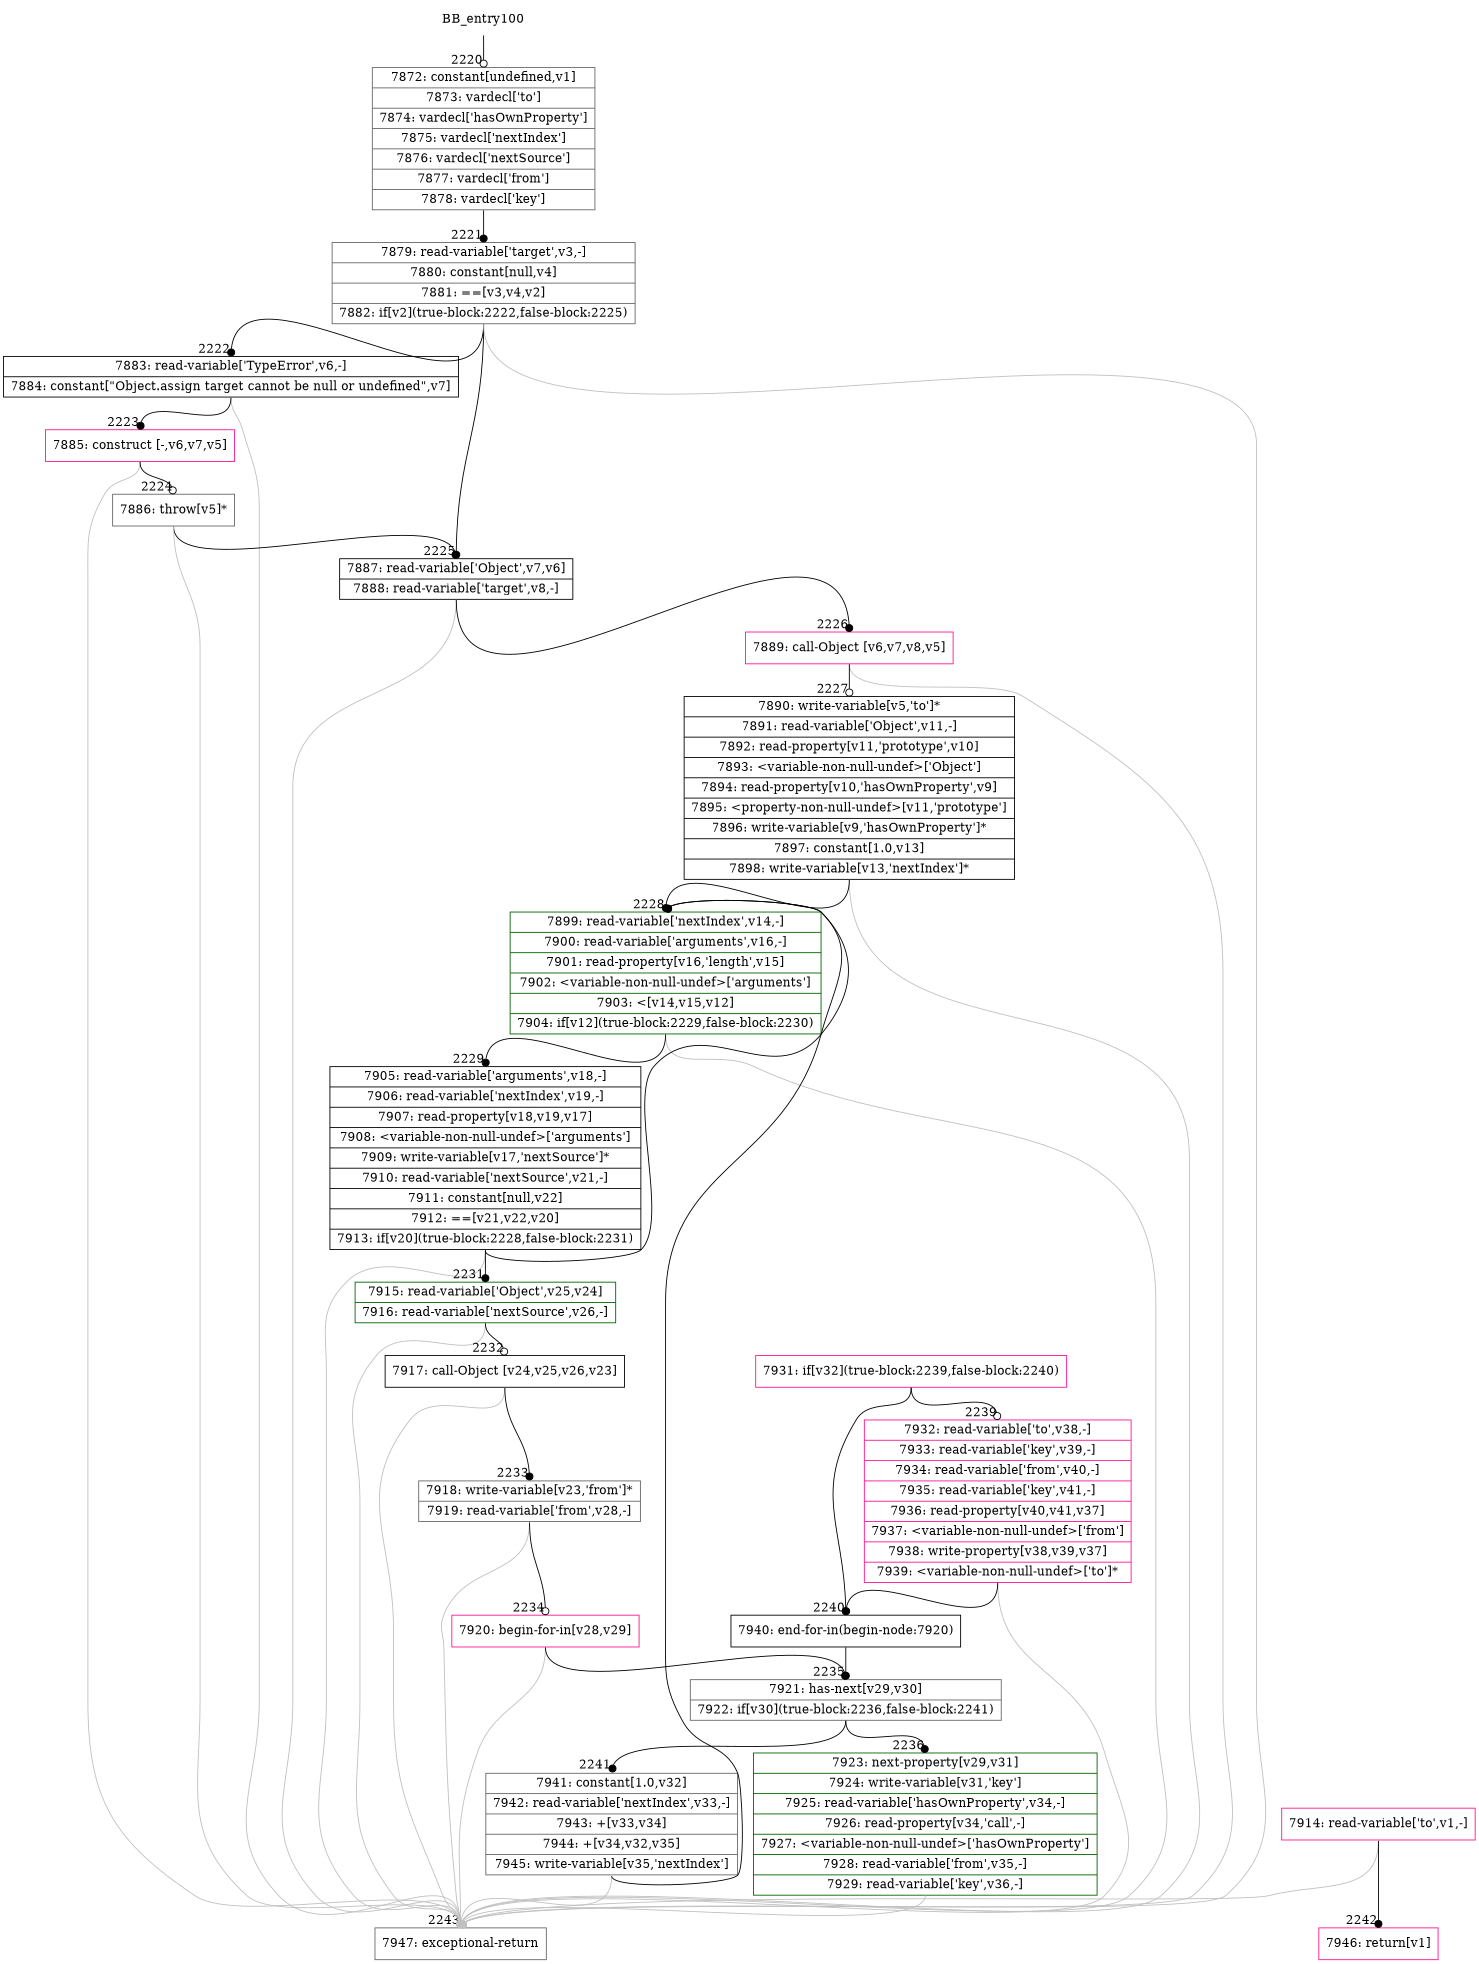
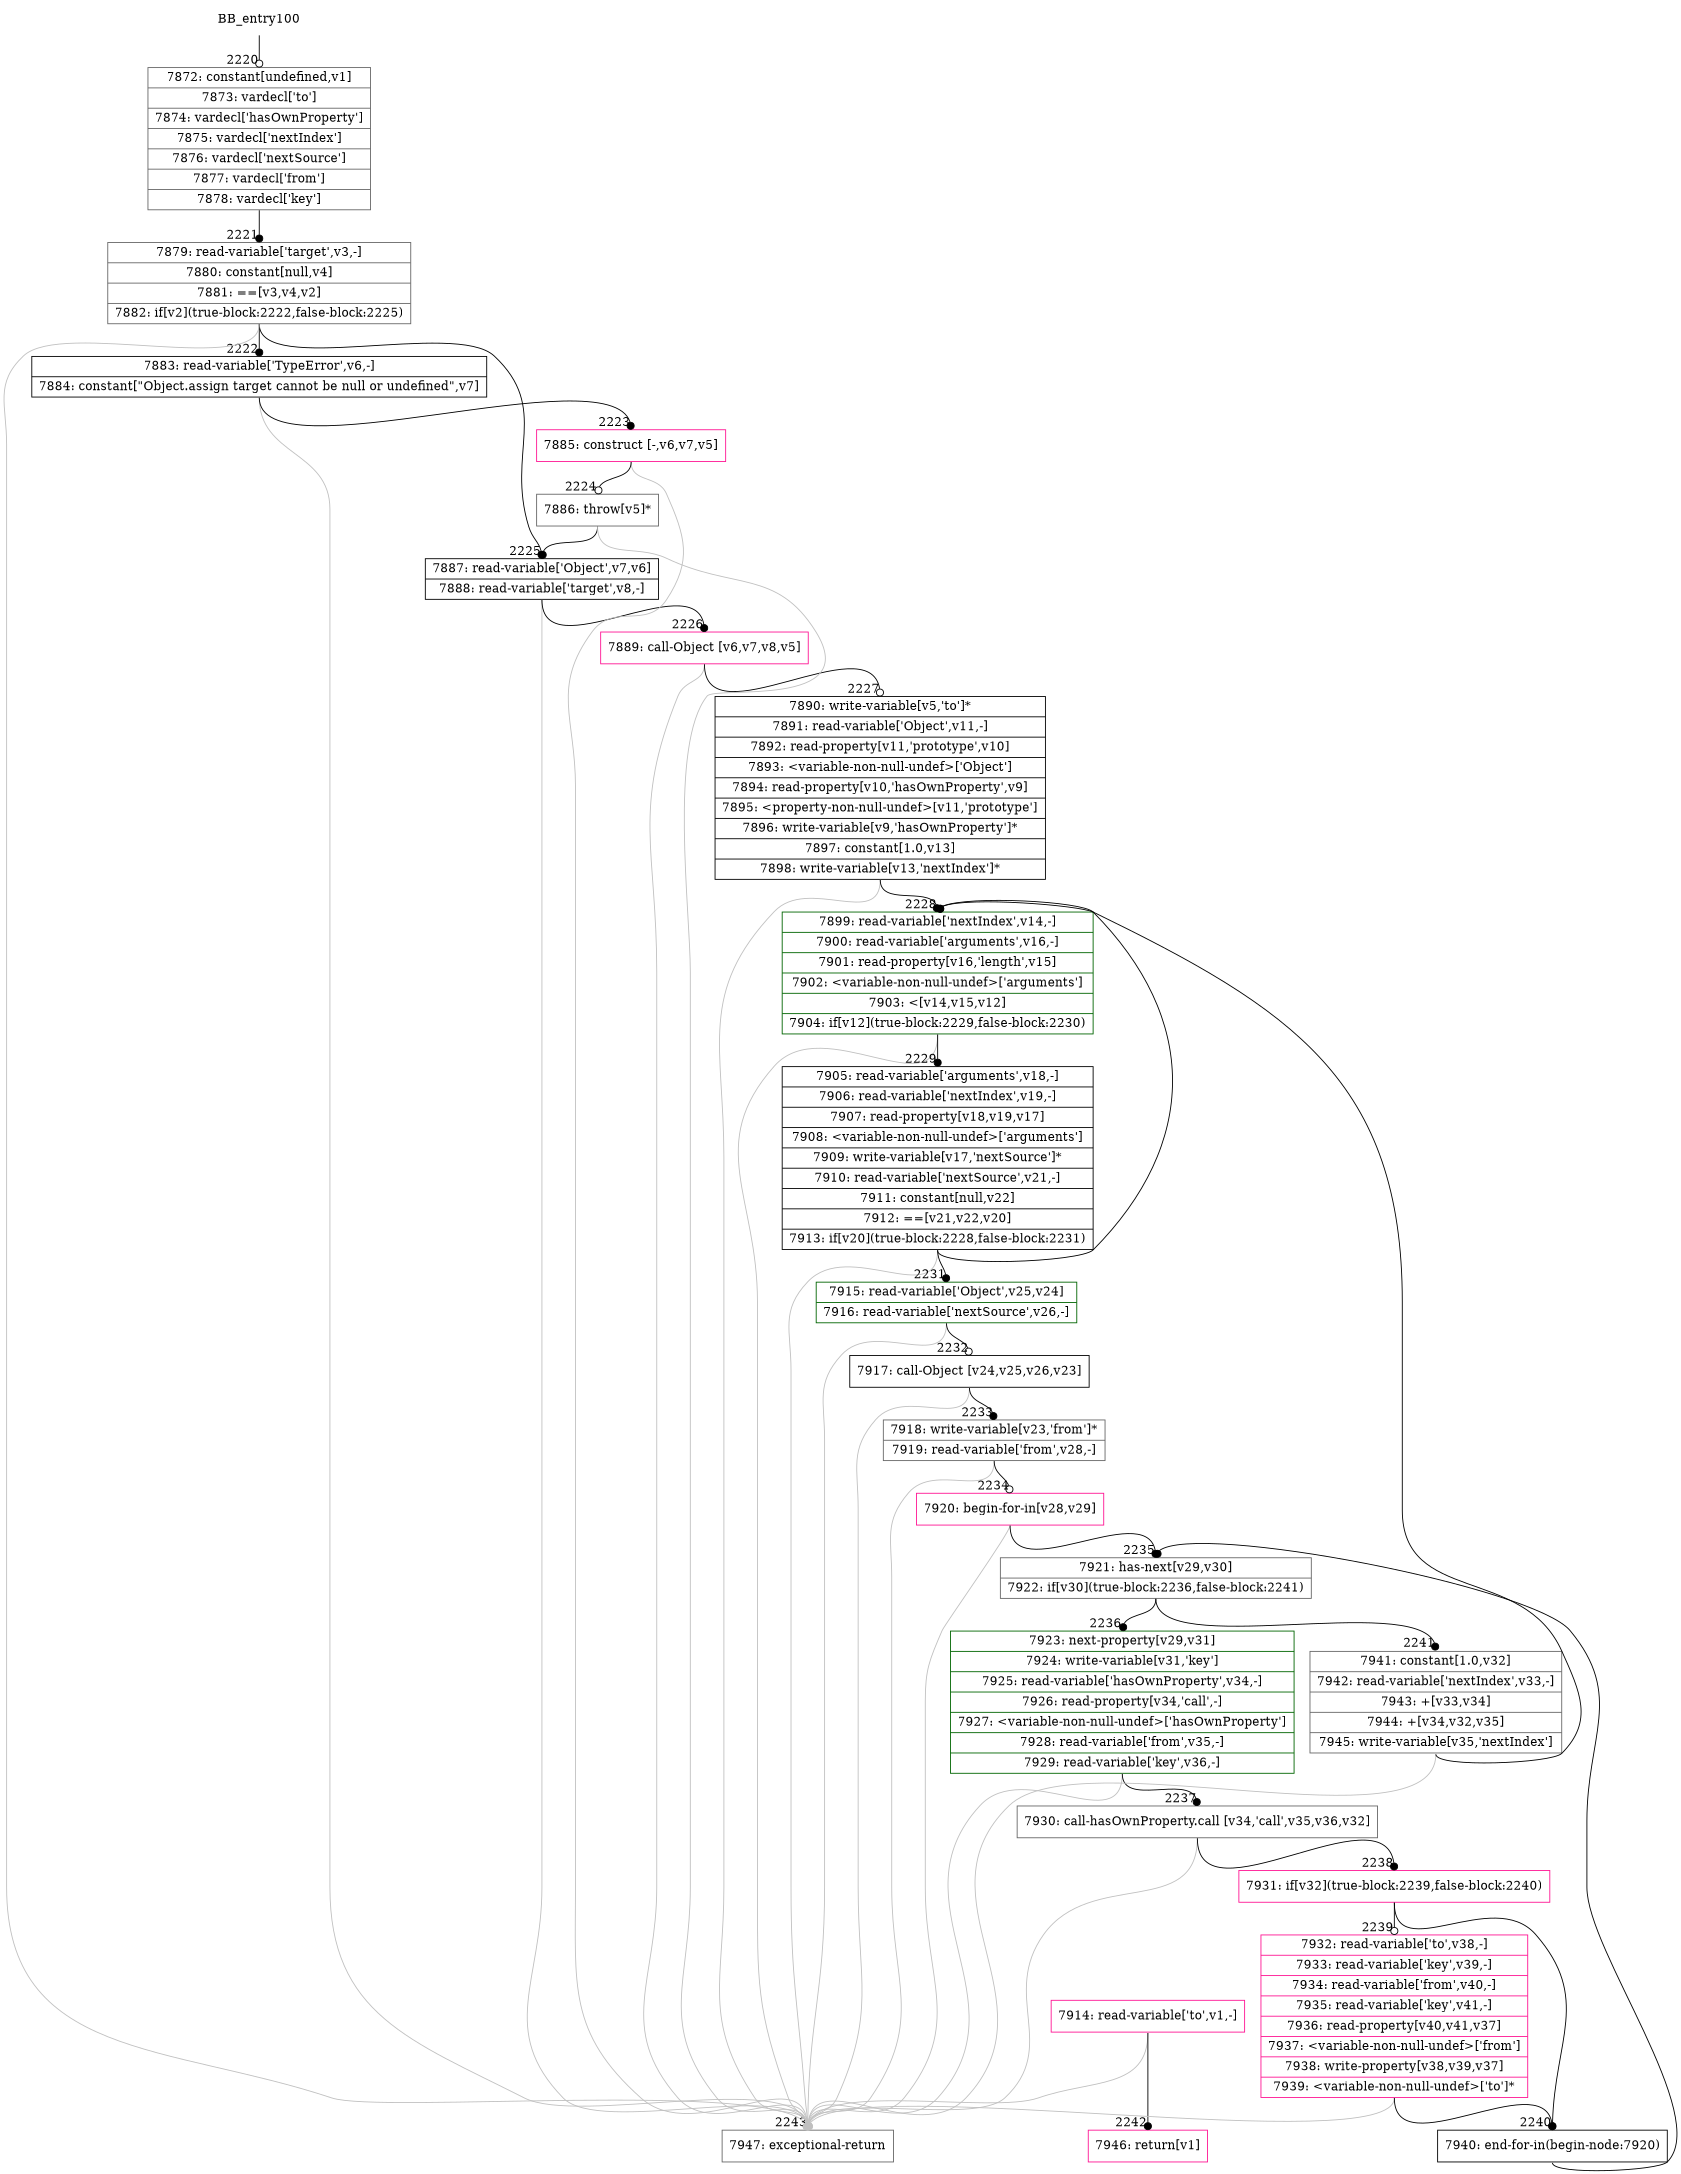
none -> (1197, 1822)
